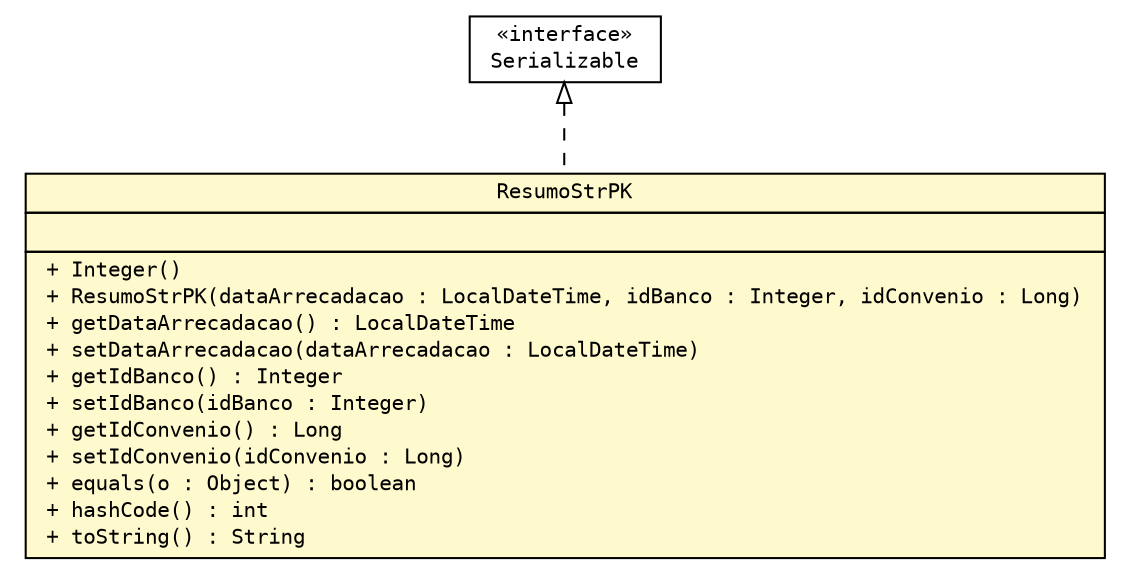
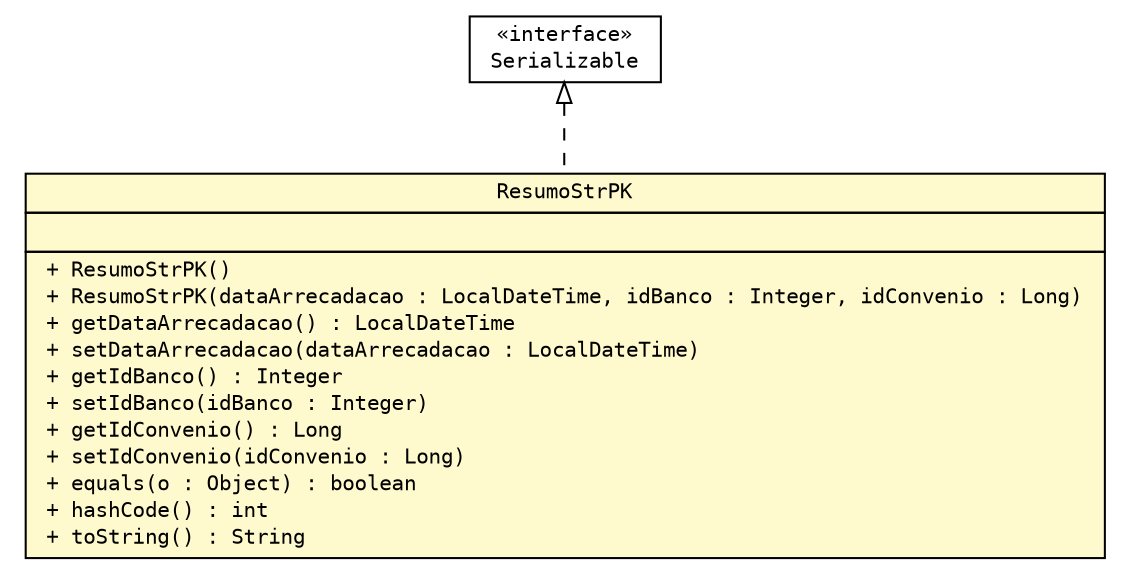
(115, 270) -> (140, 270)
